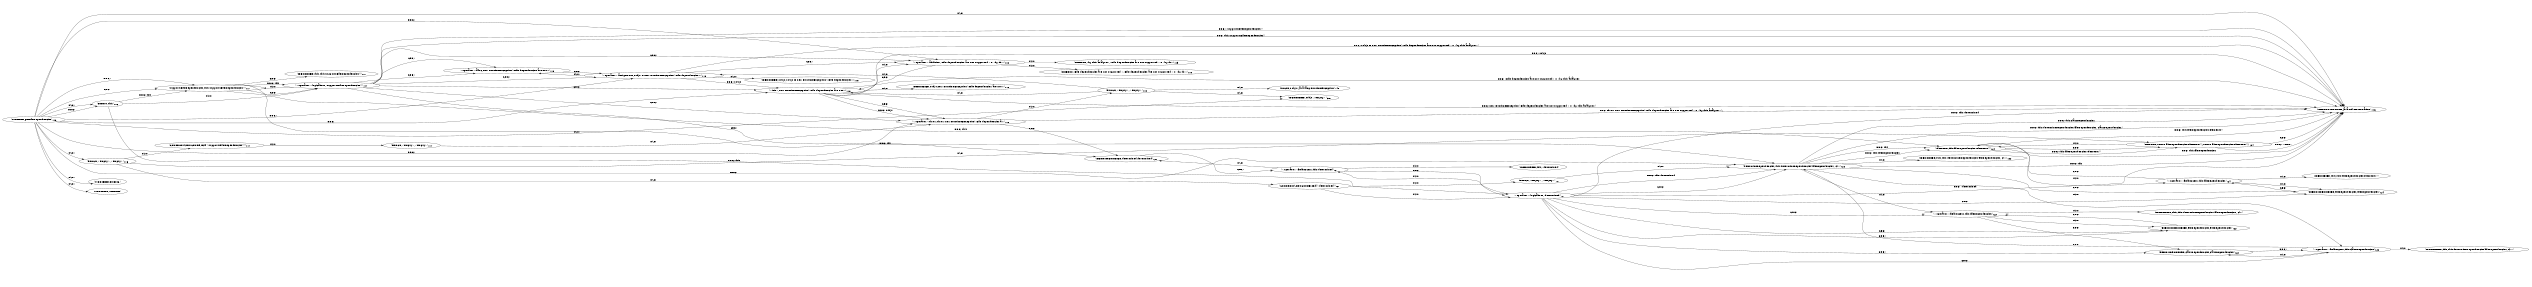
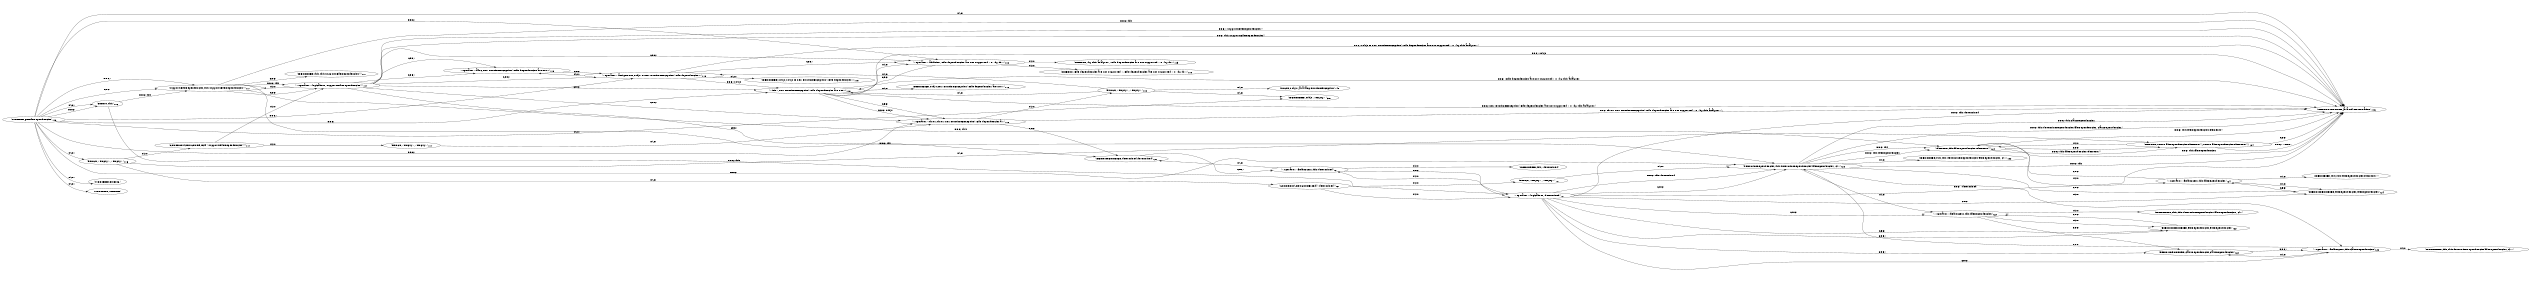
none -> (1296, 22)
(220, 100) -> (267, 113)
